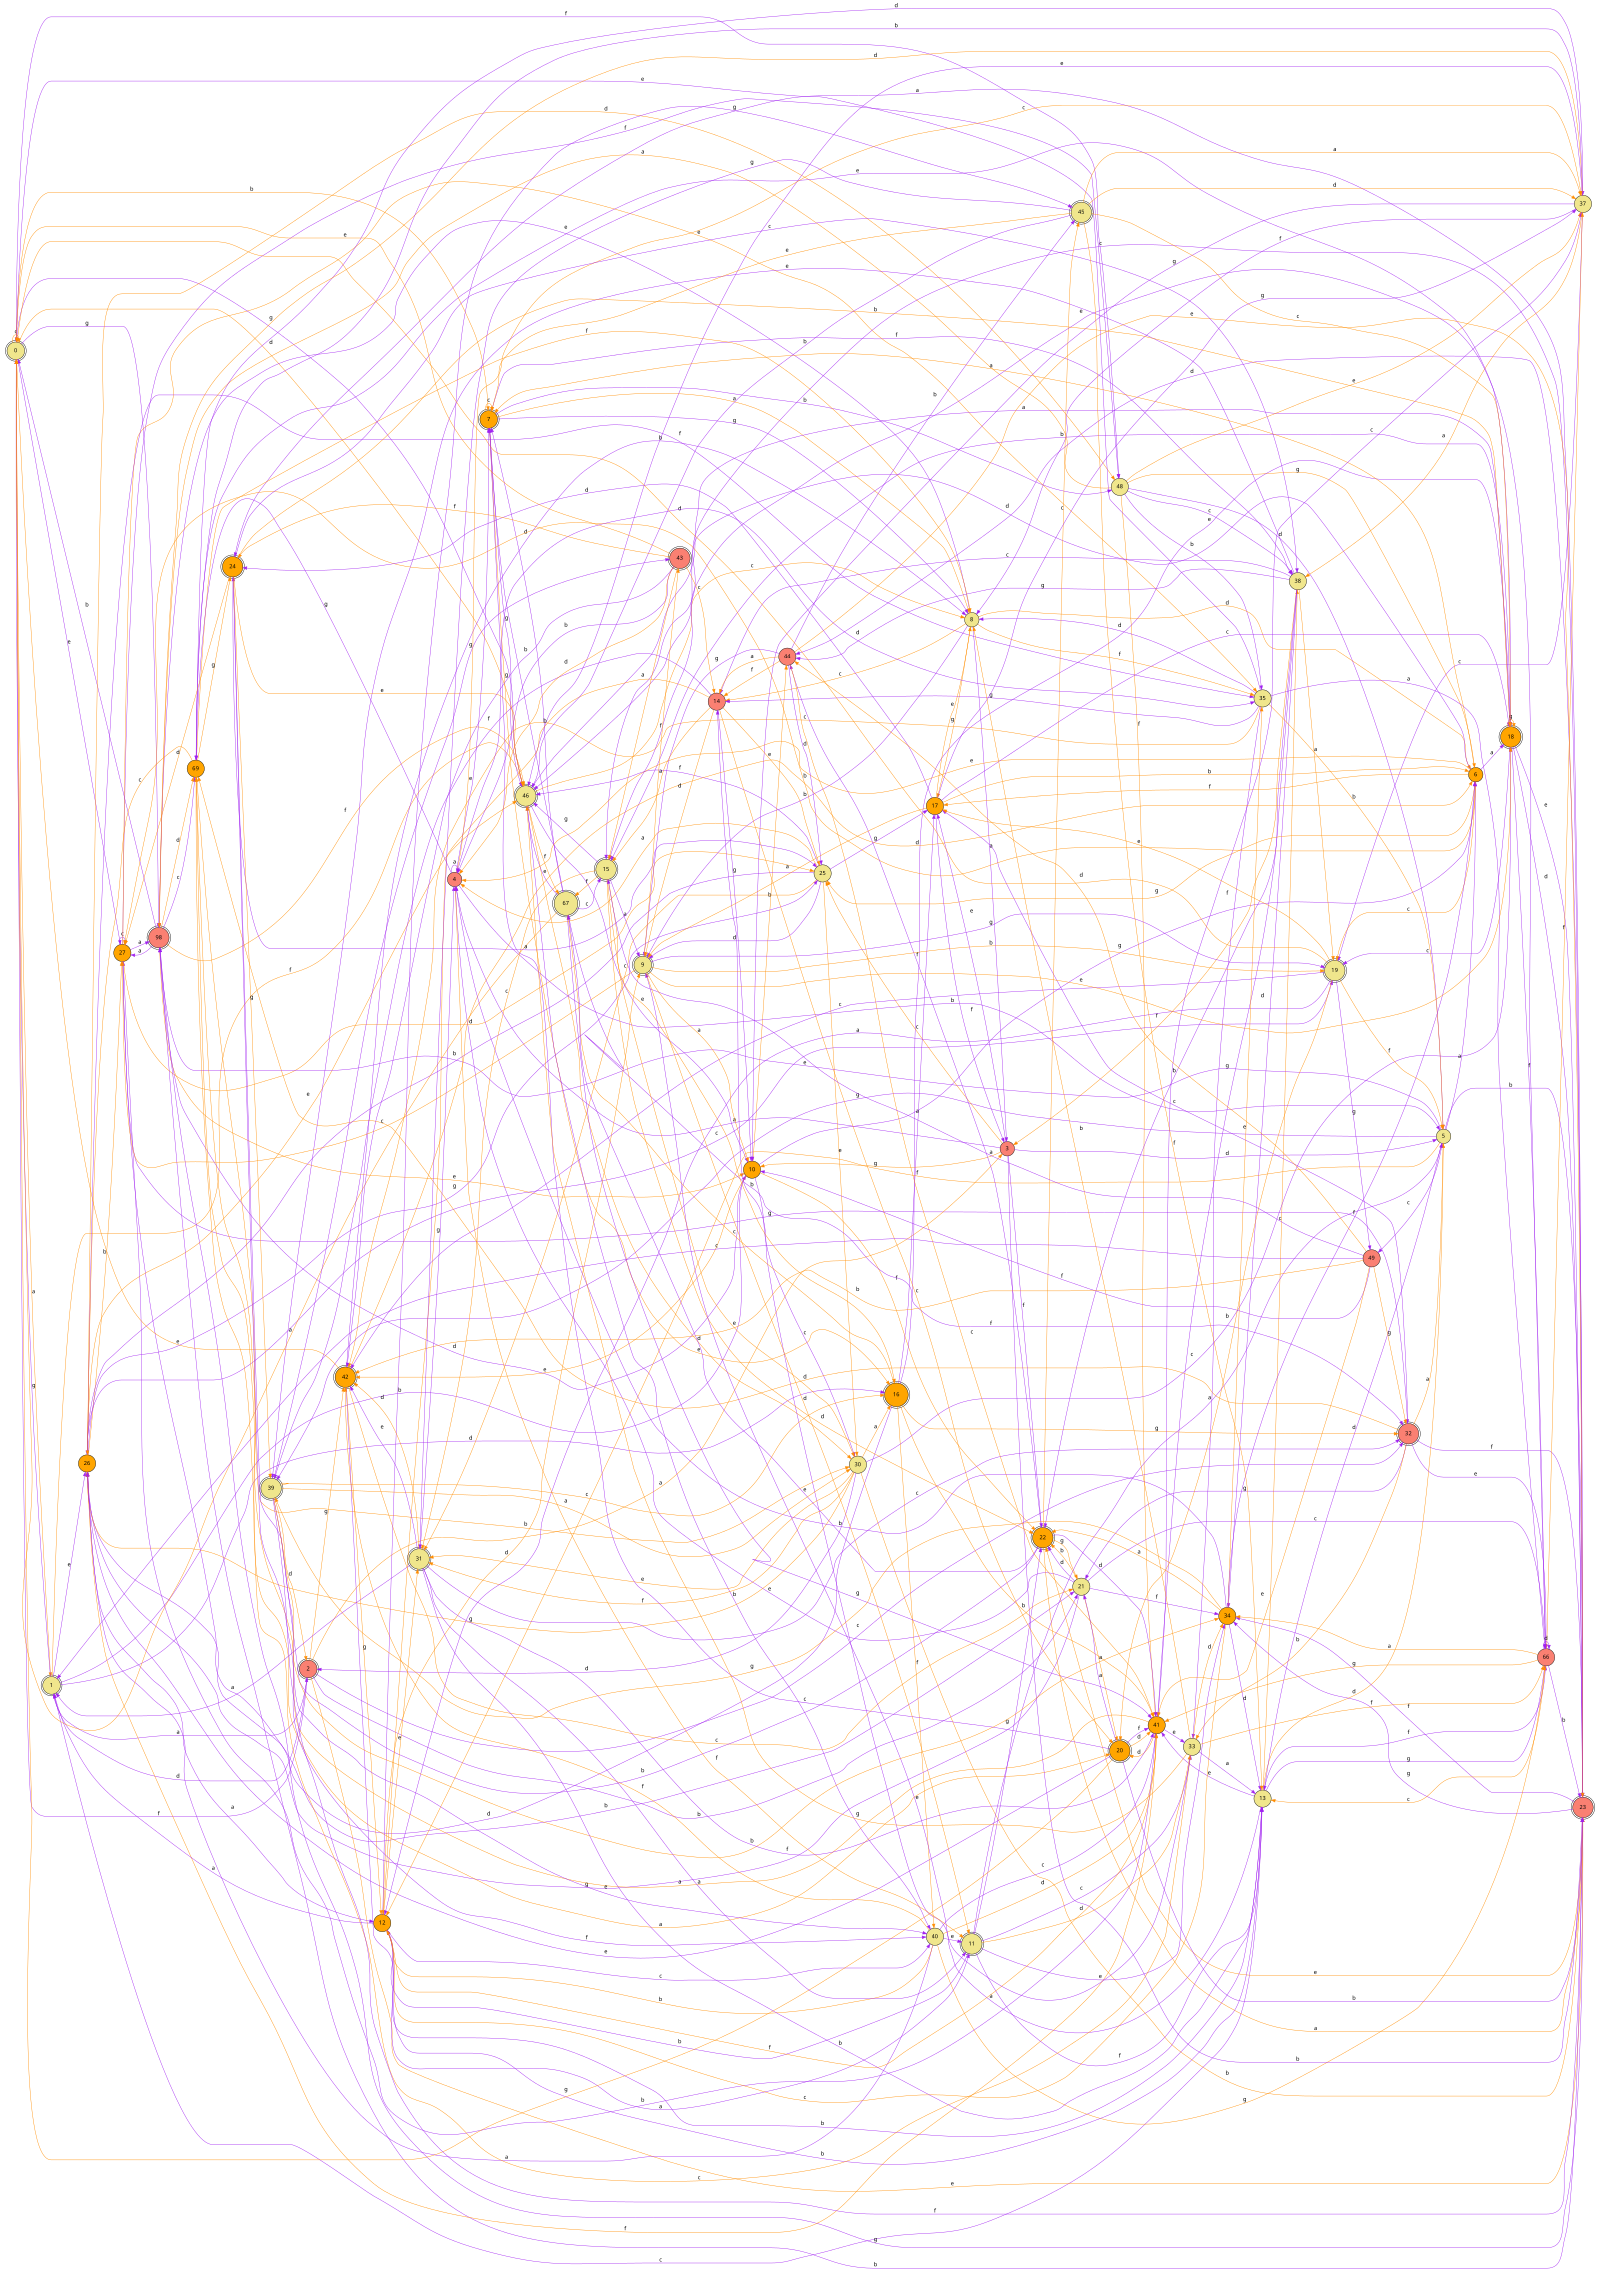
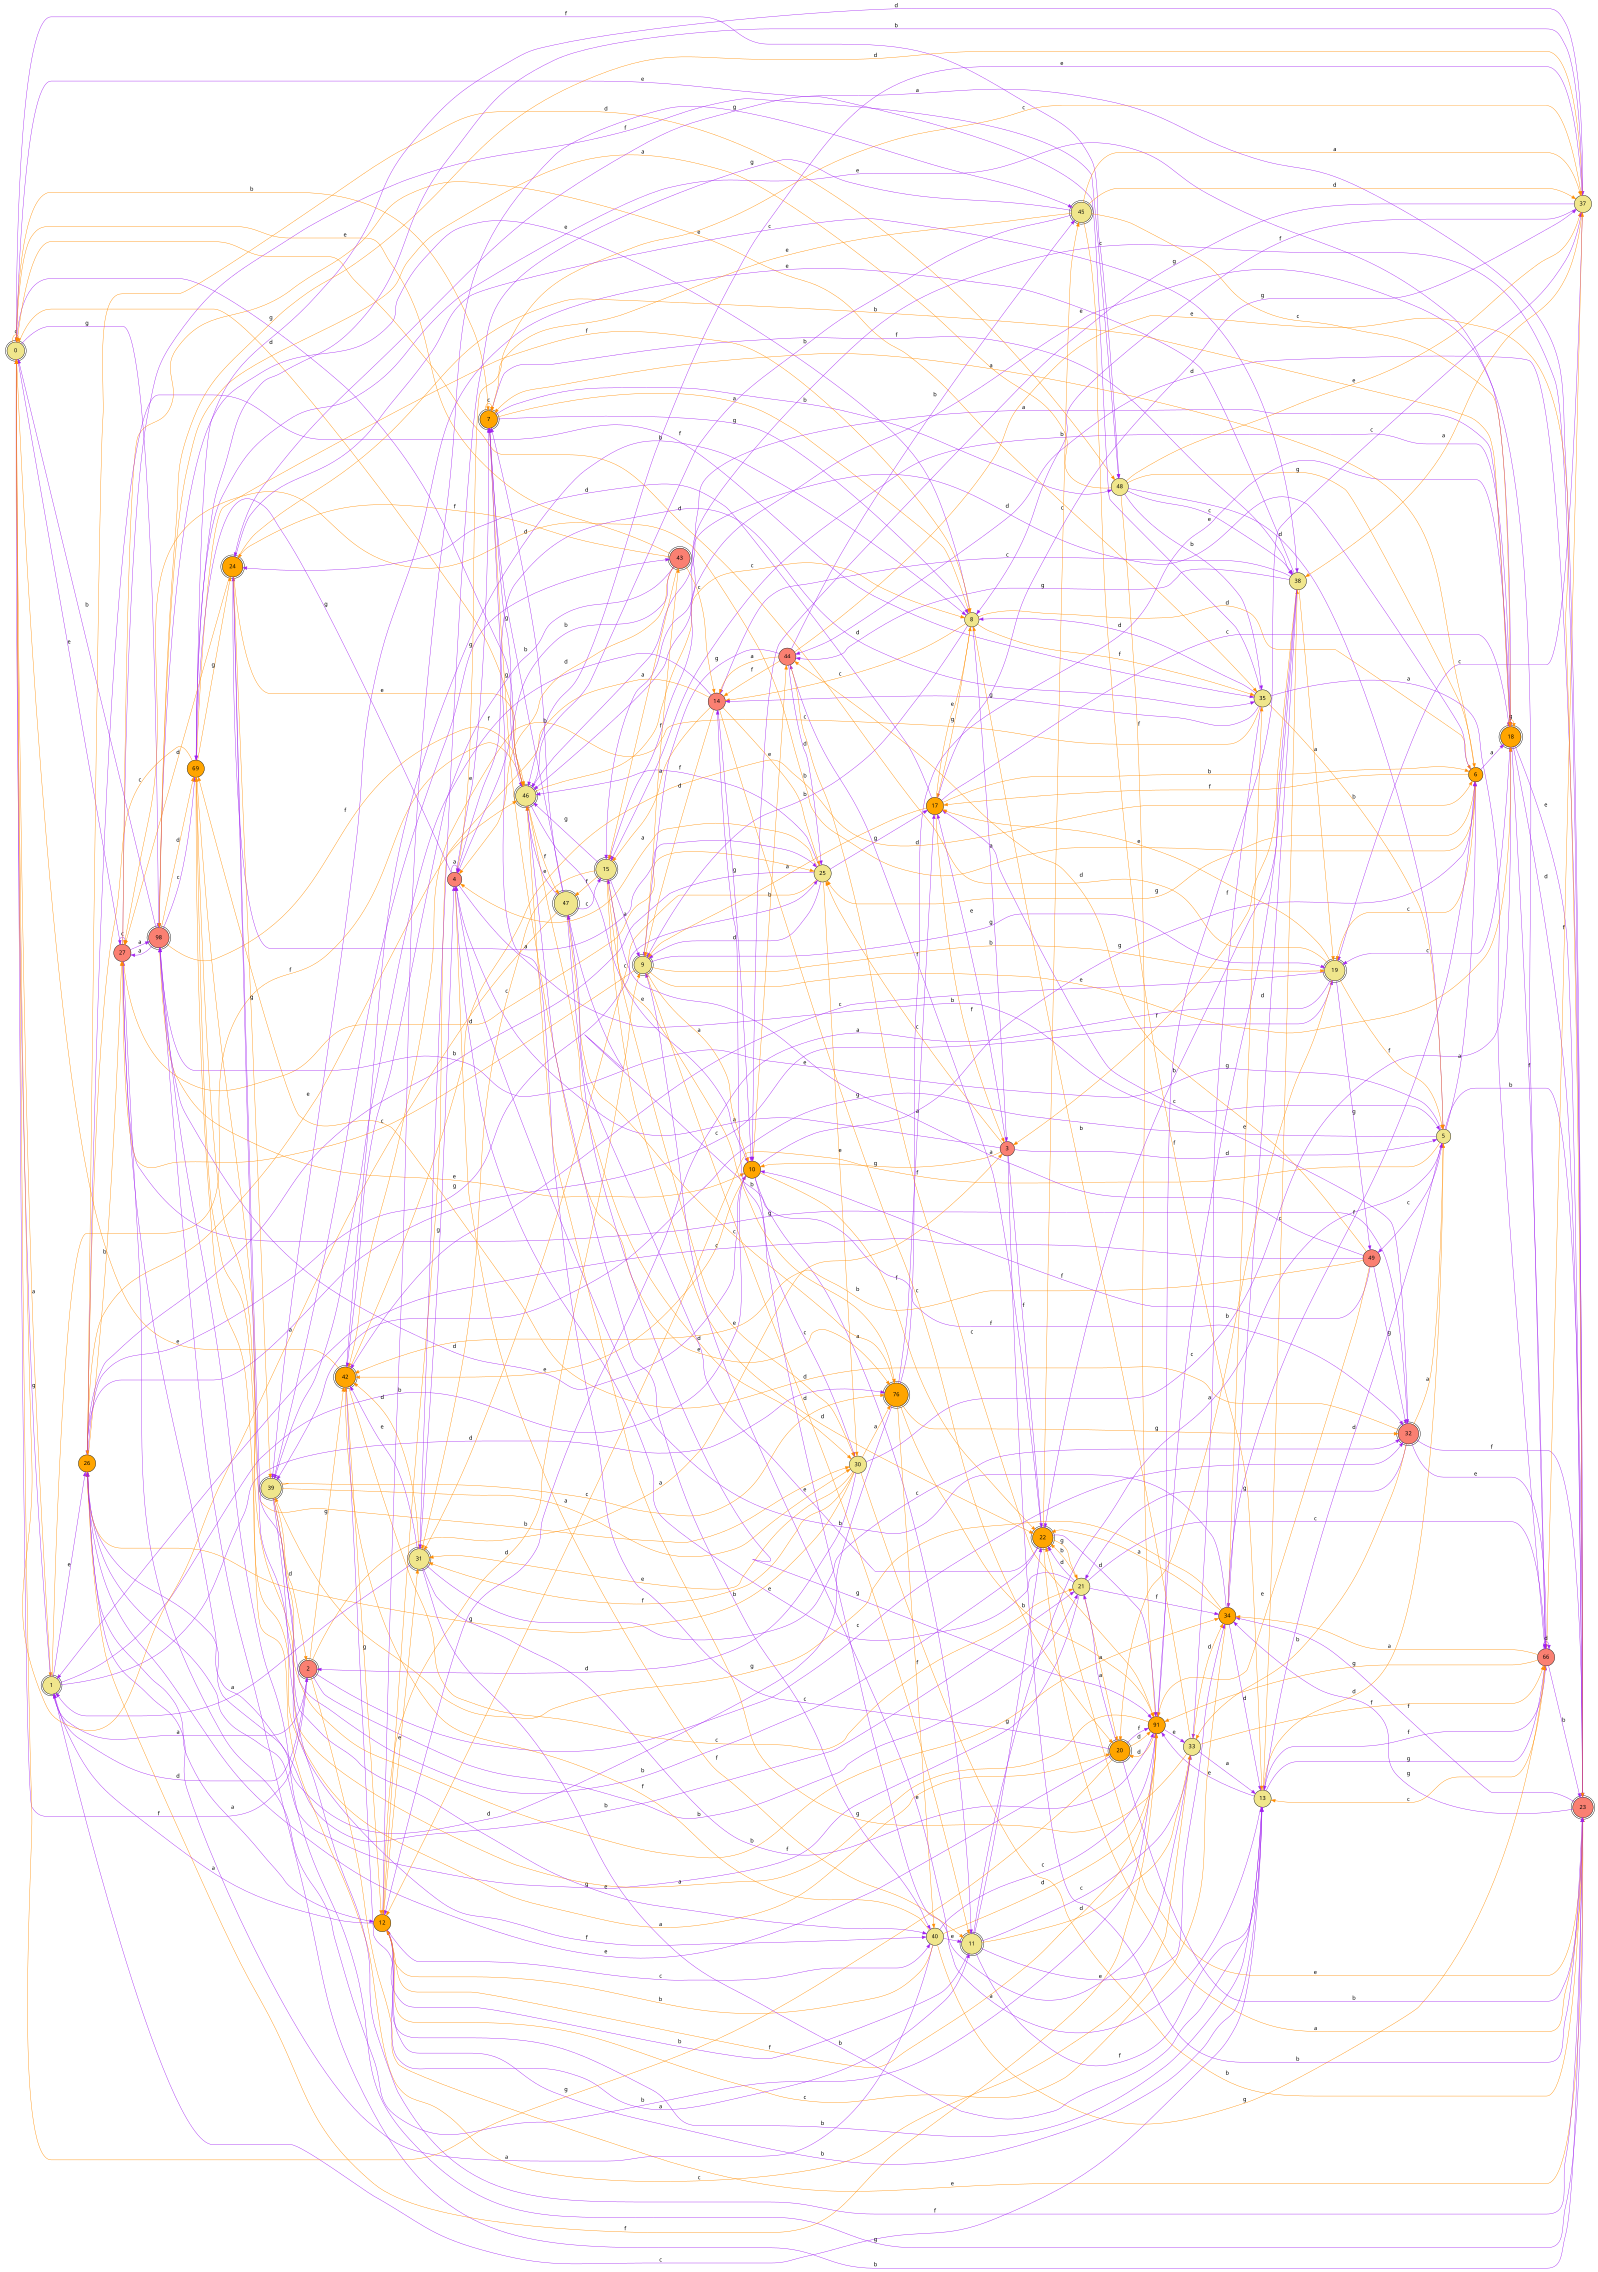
(959, 769) -> none
(566, 904) -> (566, 904)
(122, 953) -> (122, 953)
(955, 980) -> (955, 980)
(1389, 1343) -> (1389, 1343)
(896, 1395) -> (896, 1395)
(1157, 1725) -> (1157, 1725)
(666, 1846) -> (916, 1537)
